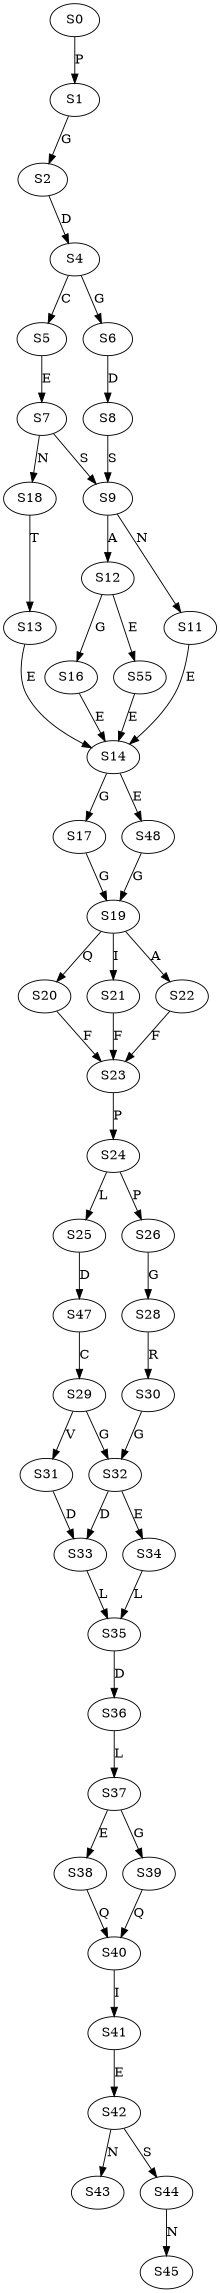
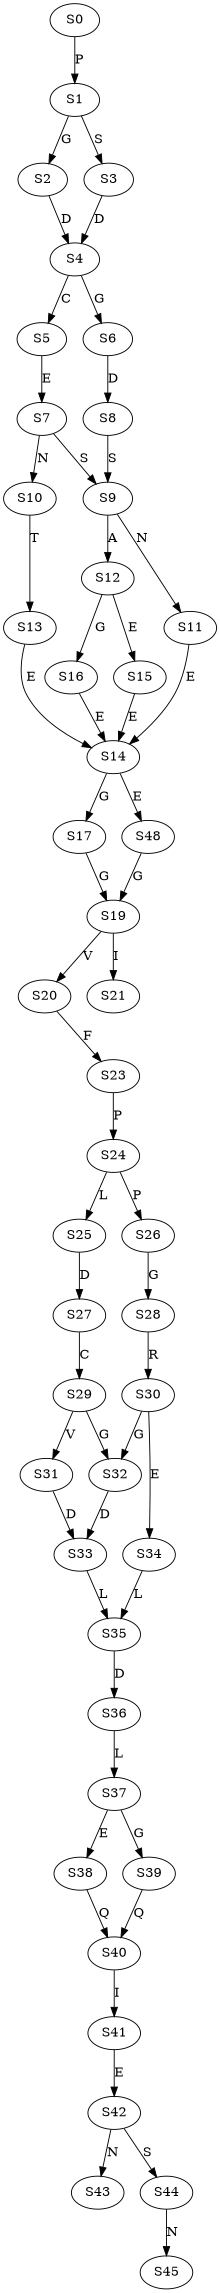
none -> (109, 180)
(30, 499) -> (30, 499)
(140, 677) -> (140, 677)
(88, 957) -> (88, 957)
(182, 996) -> none
(113, 1032) -> none
(79, 1315) -> (79, 1315)
(130, 1511) -> (150, 1470)
